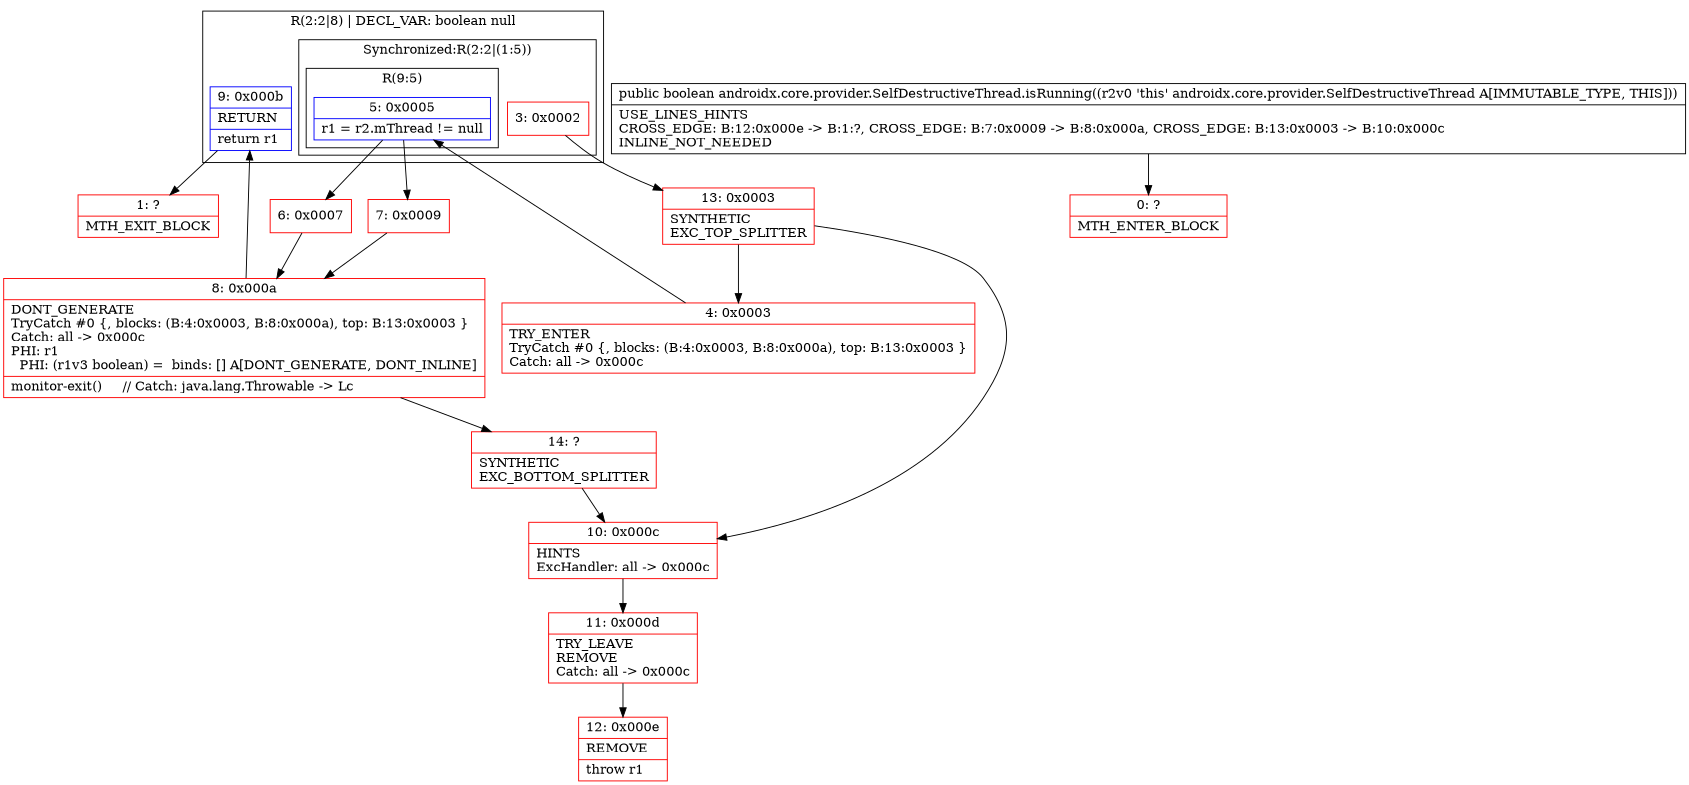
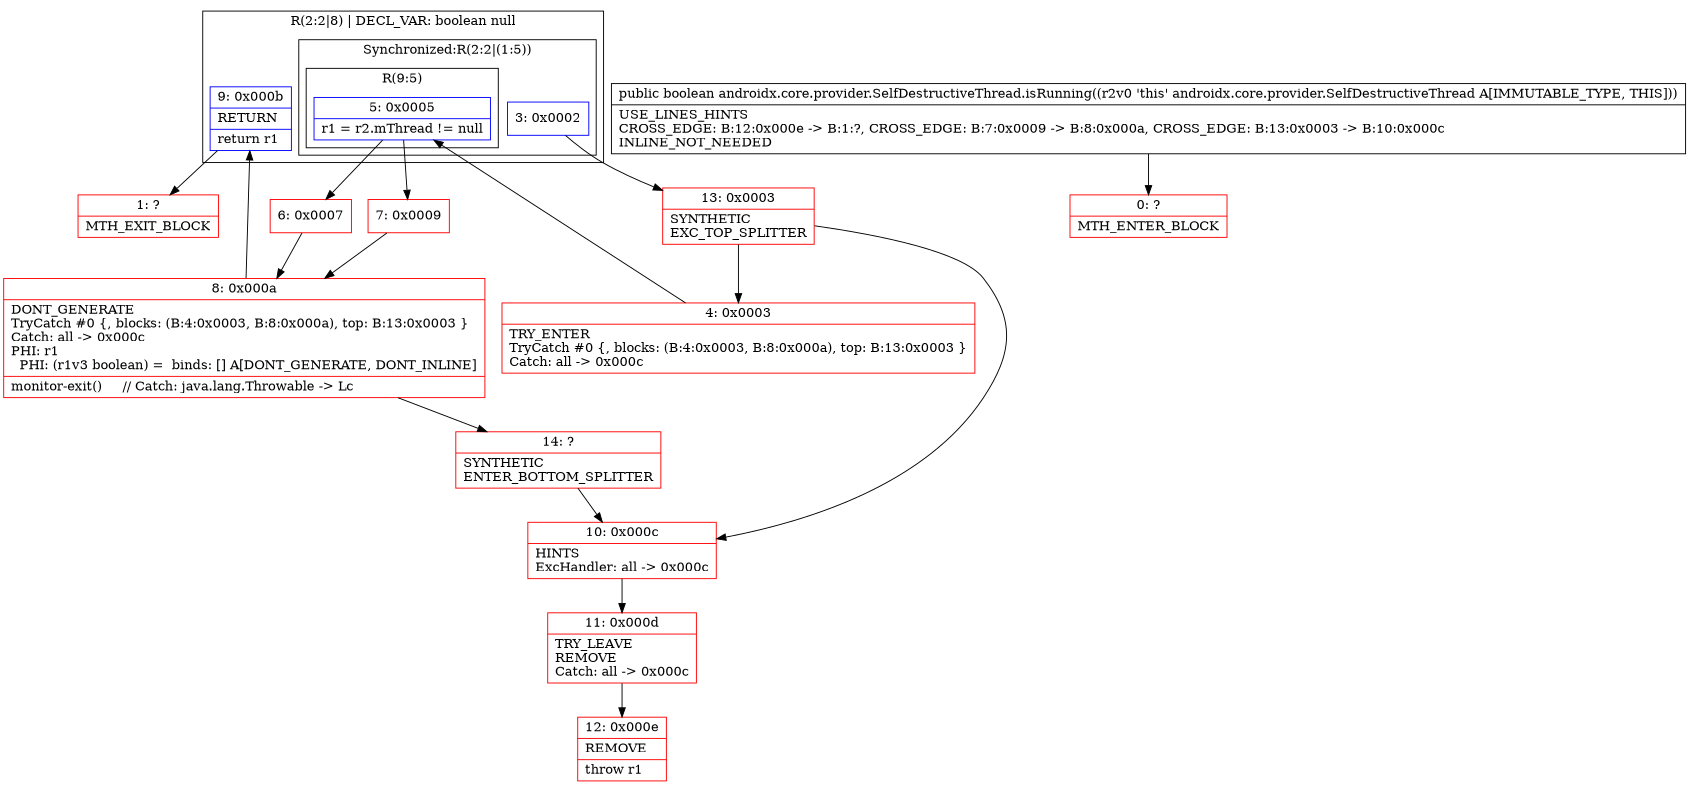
(548, 119) -> (548, 119)
(564, 477) -> (558, 477)
